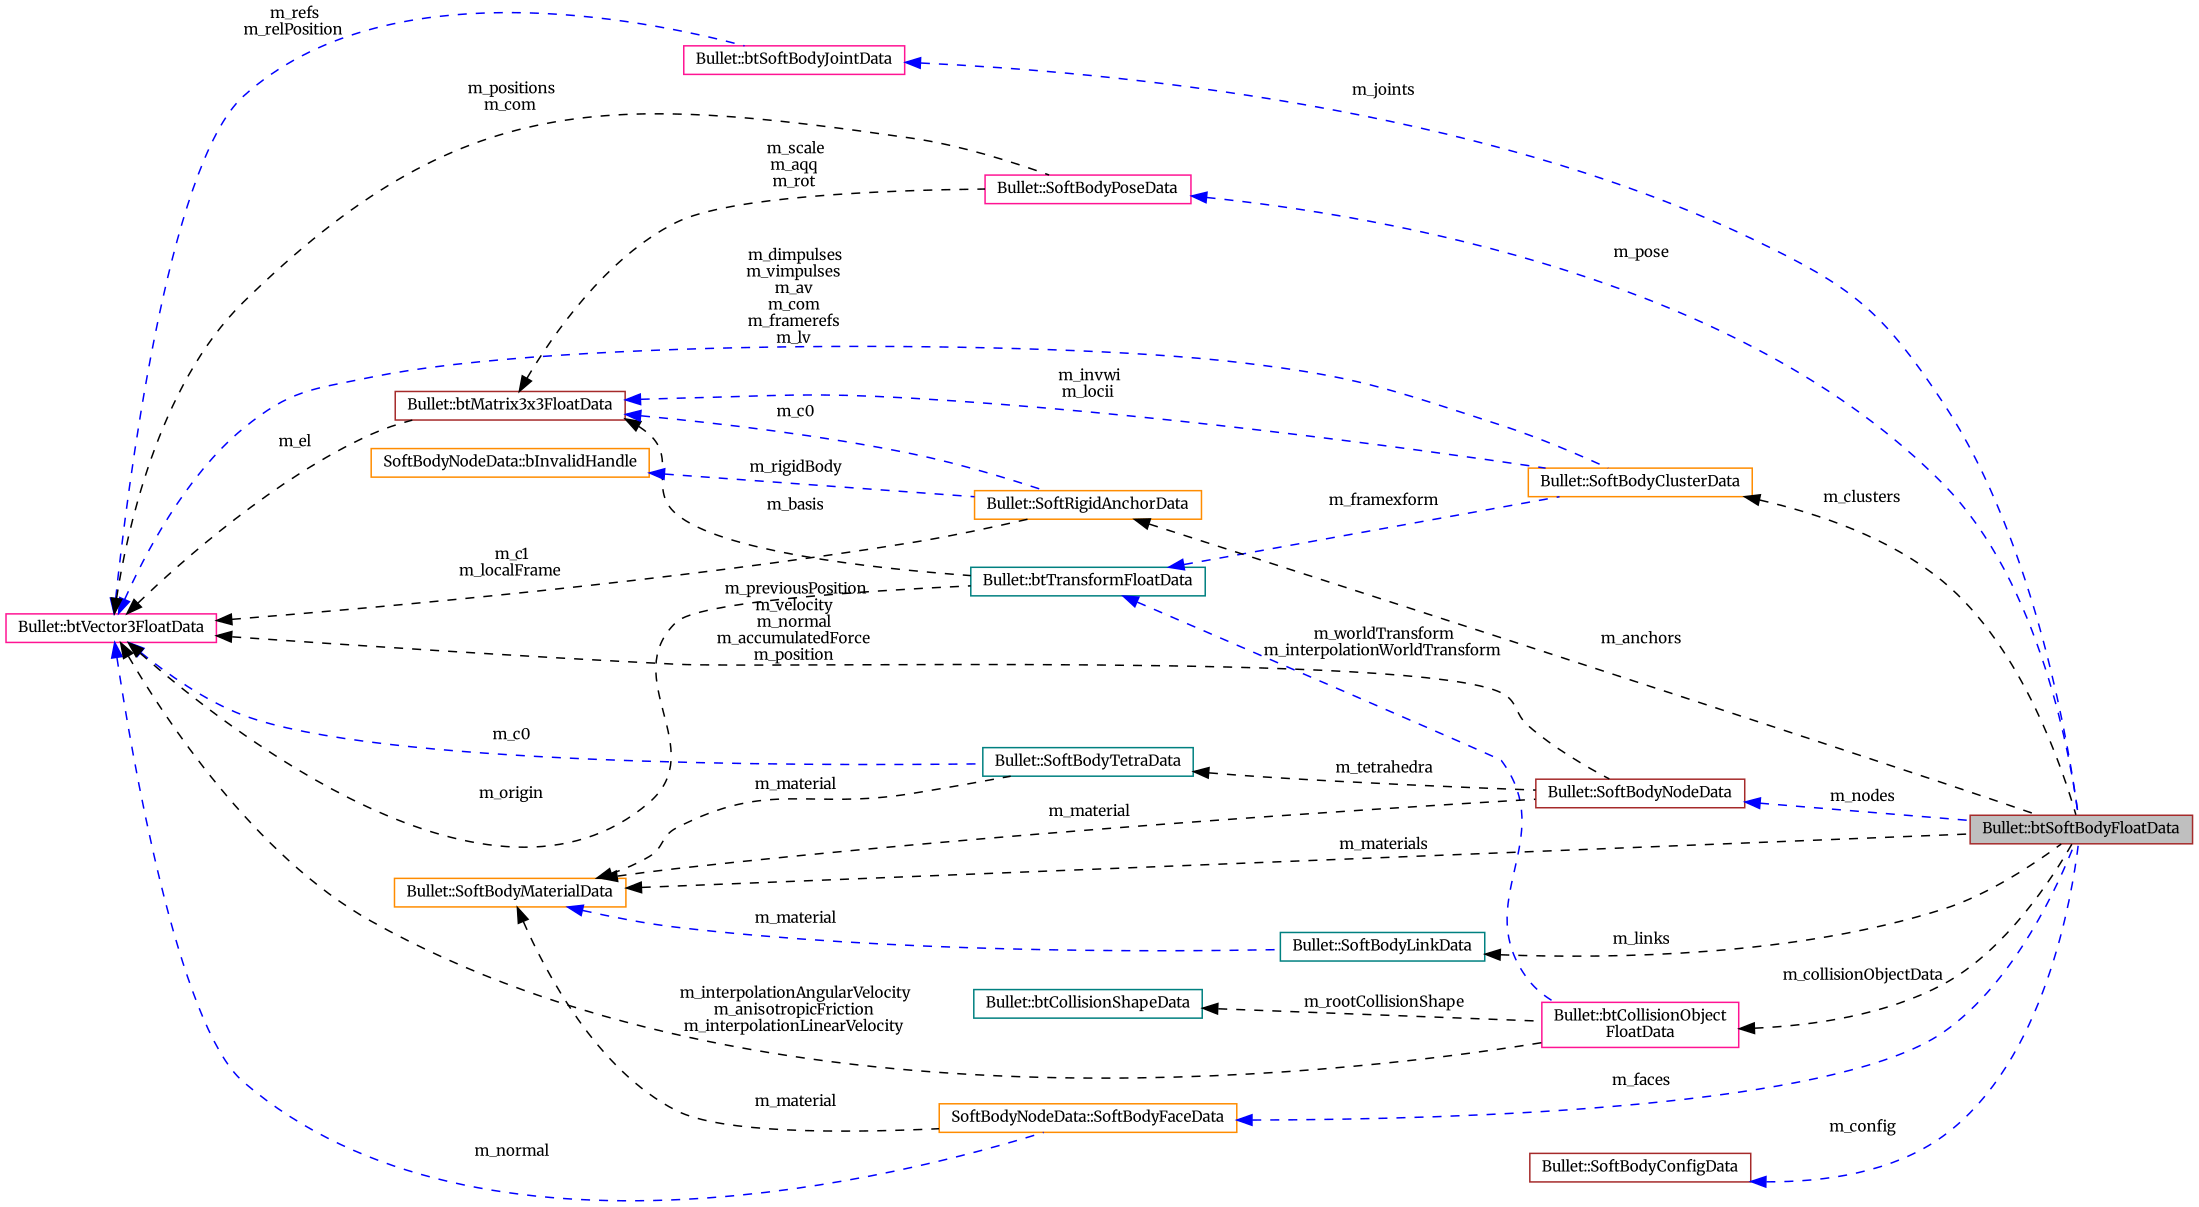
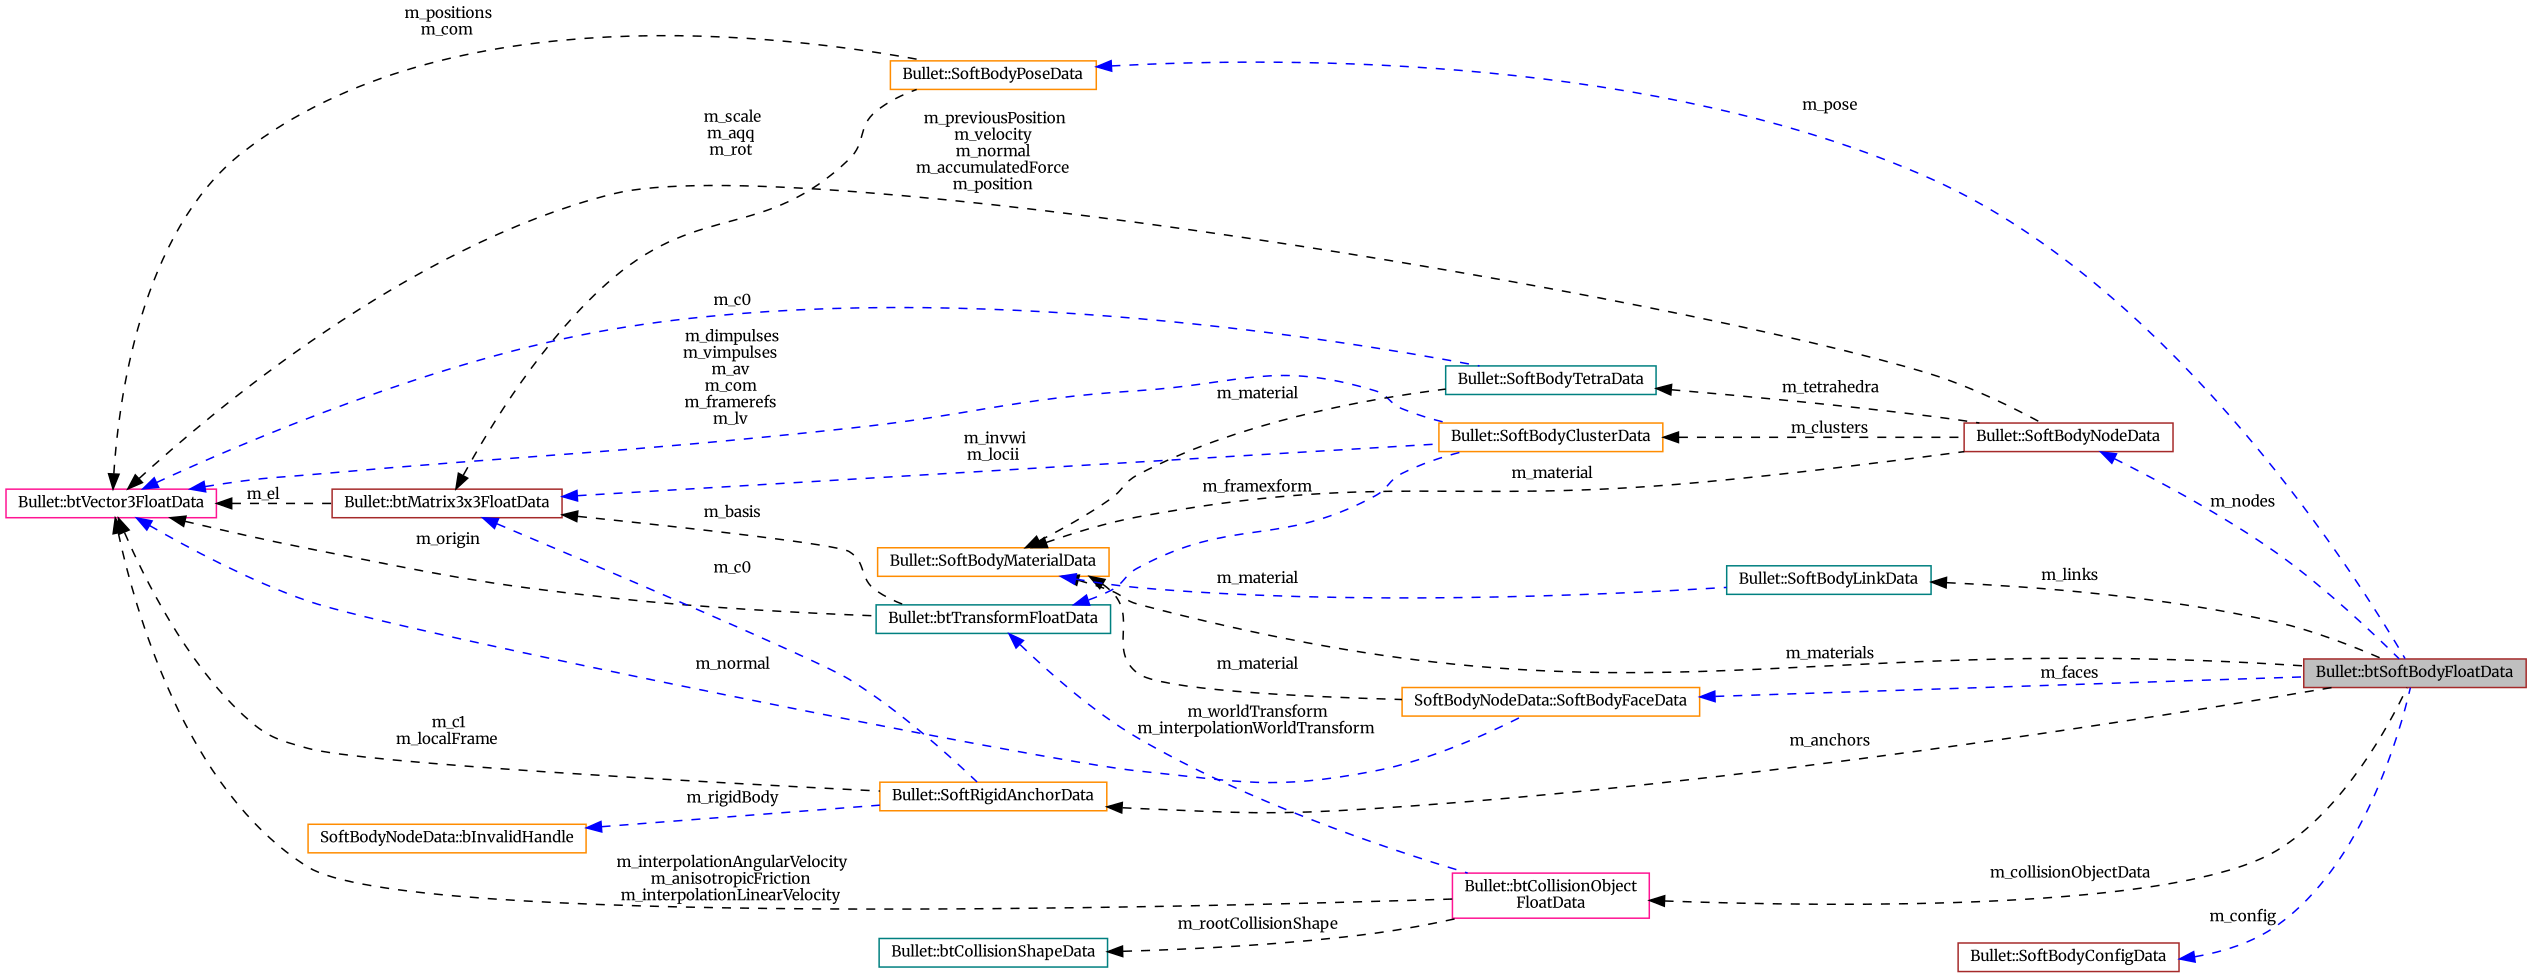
(794, 60) -> none
(1088, 189) -> (993, 75)
(1968, 606) -> (1822, 437)
